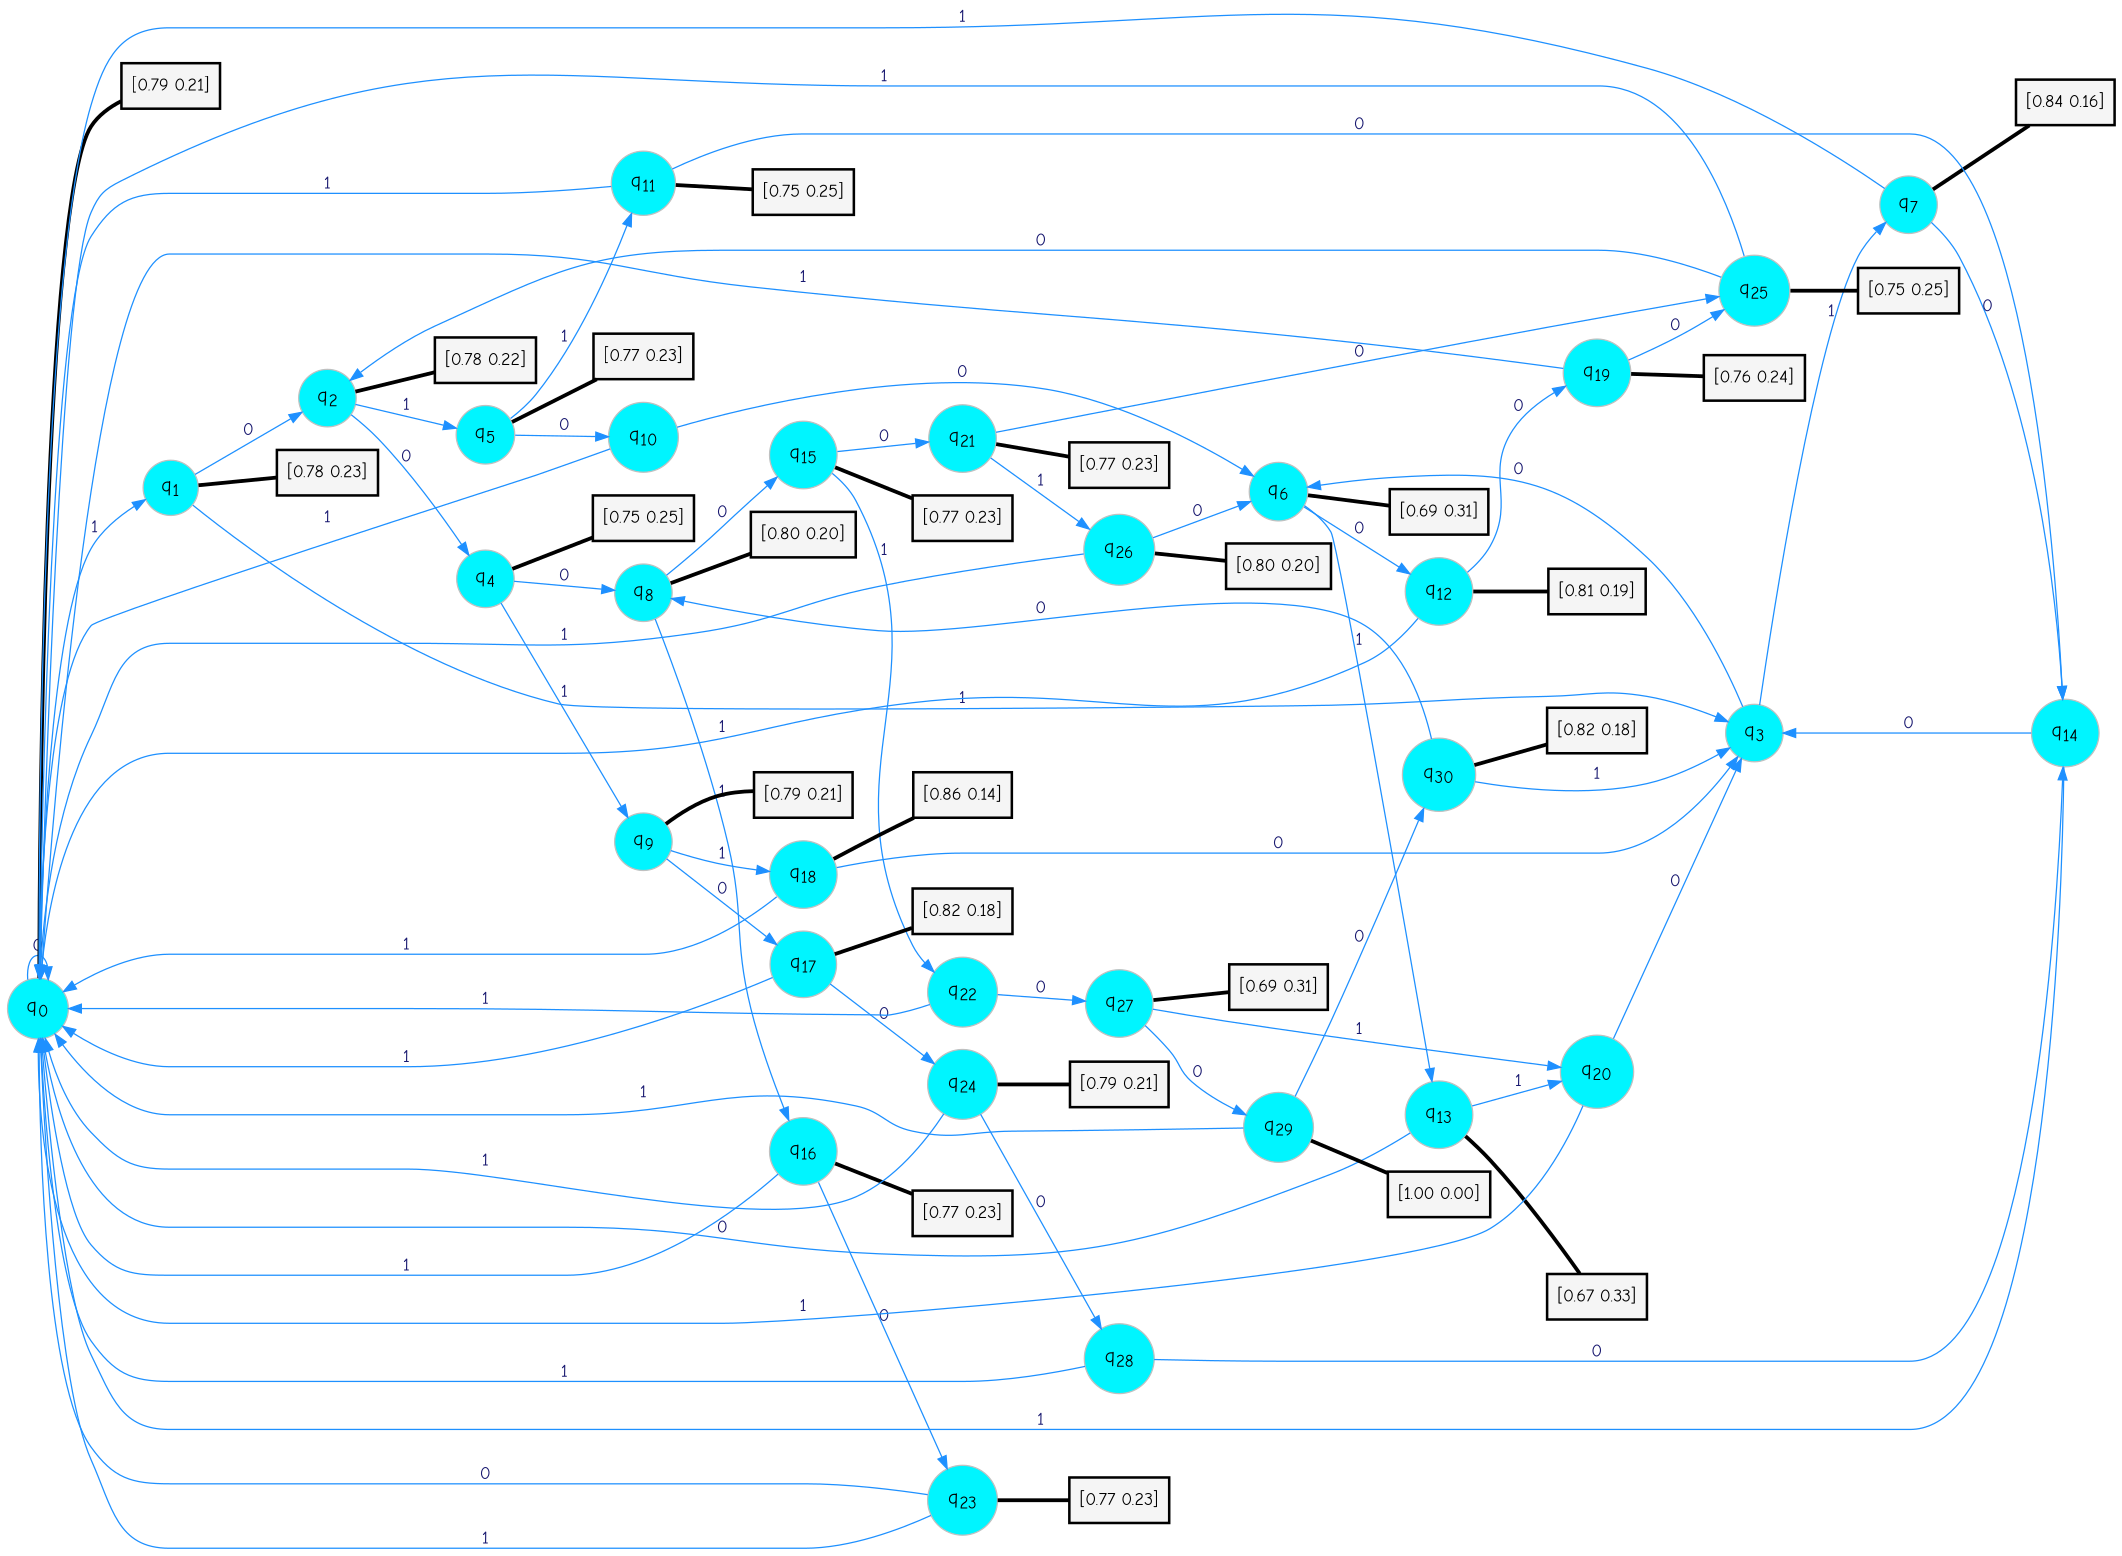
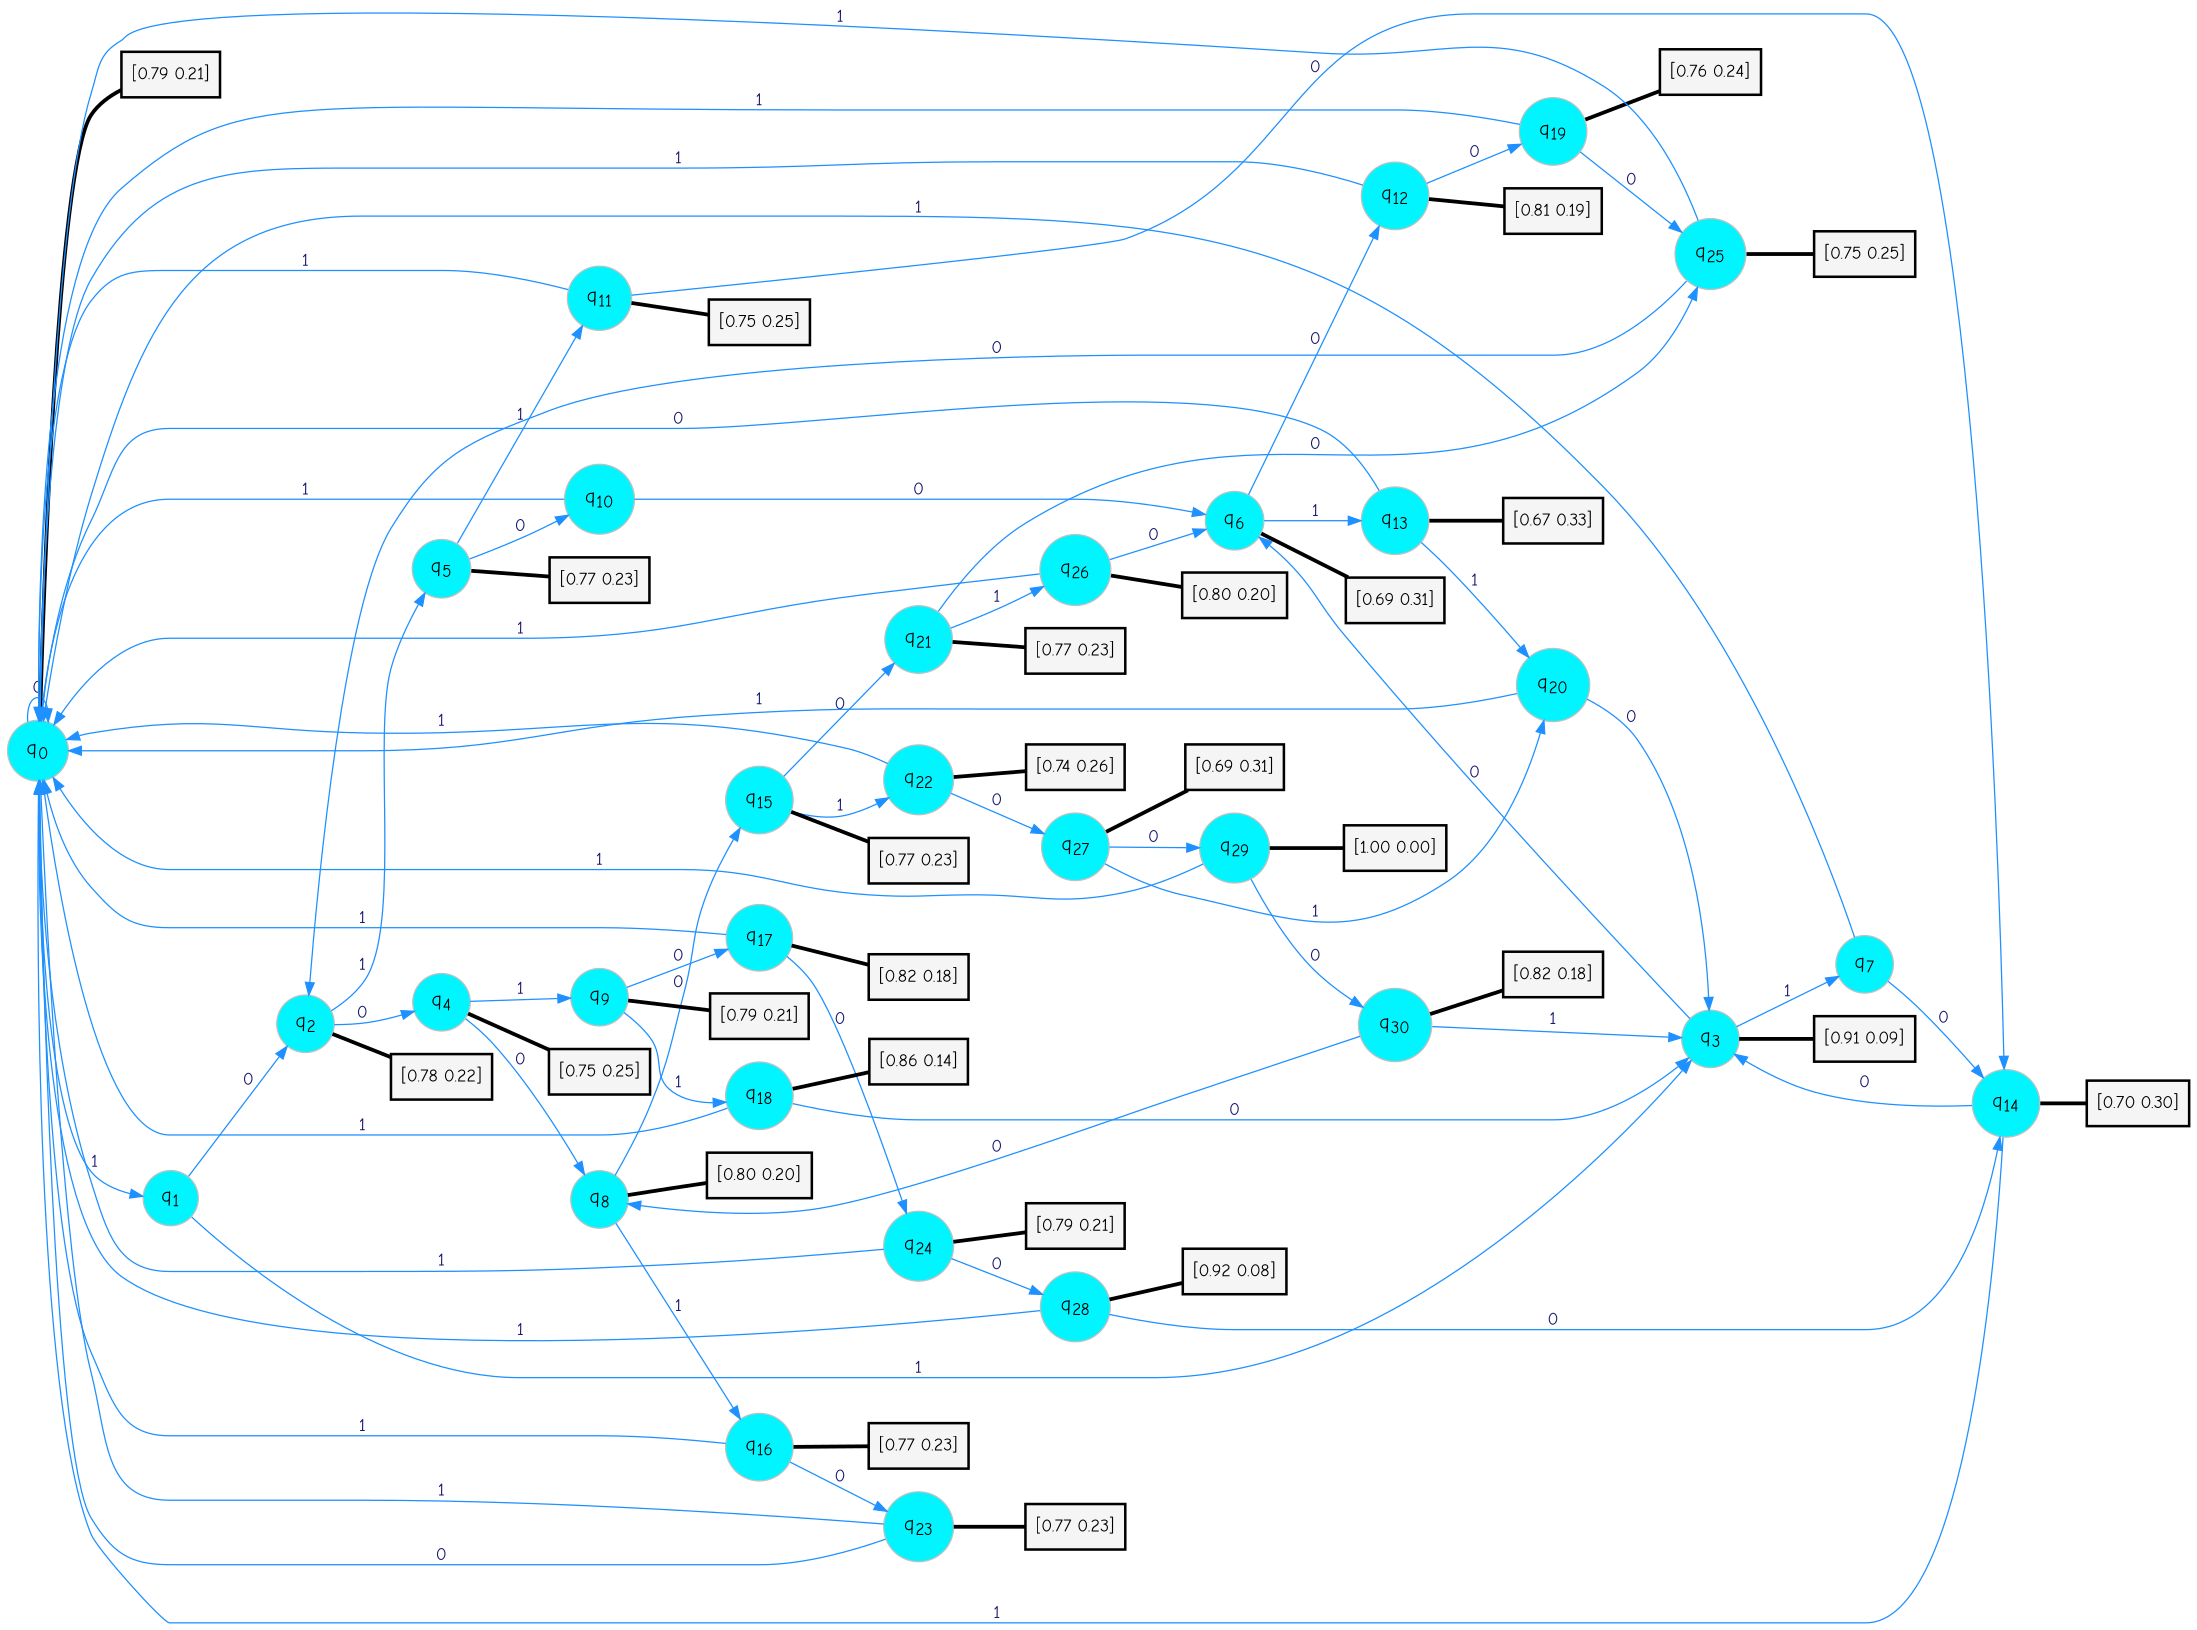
(2065, 102) -> none
(327, 473) -> none
none -> (1075, 767)
none -> (1865, 1039)
none -> (2138, 1103)
none -> (1235, 1271)
